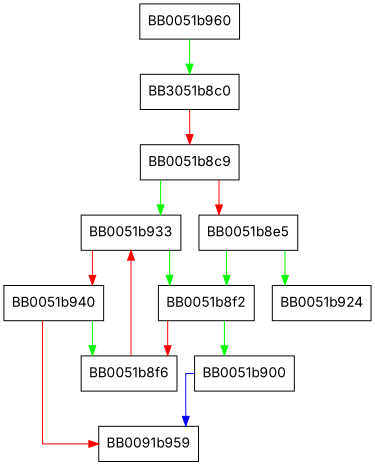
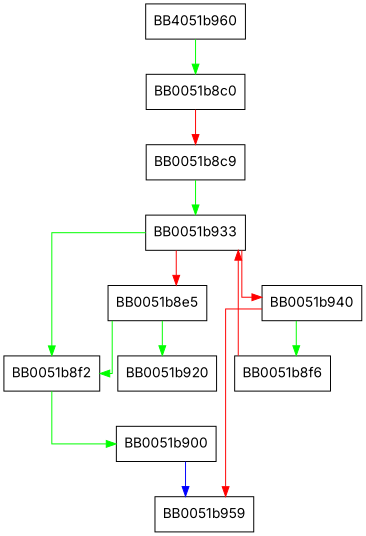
(190, 22) -> (196, 22)
(190, 92) -> (196, 92)
(219, 193) -> (176, 263)
(322, 303) -> (167, 374)
(168, 333) -> none
(149, 444) -> (204, 514)
